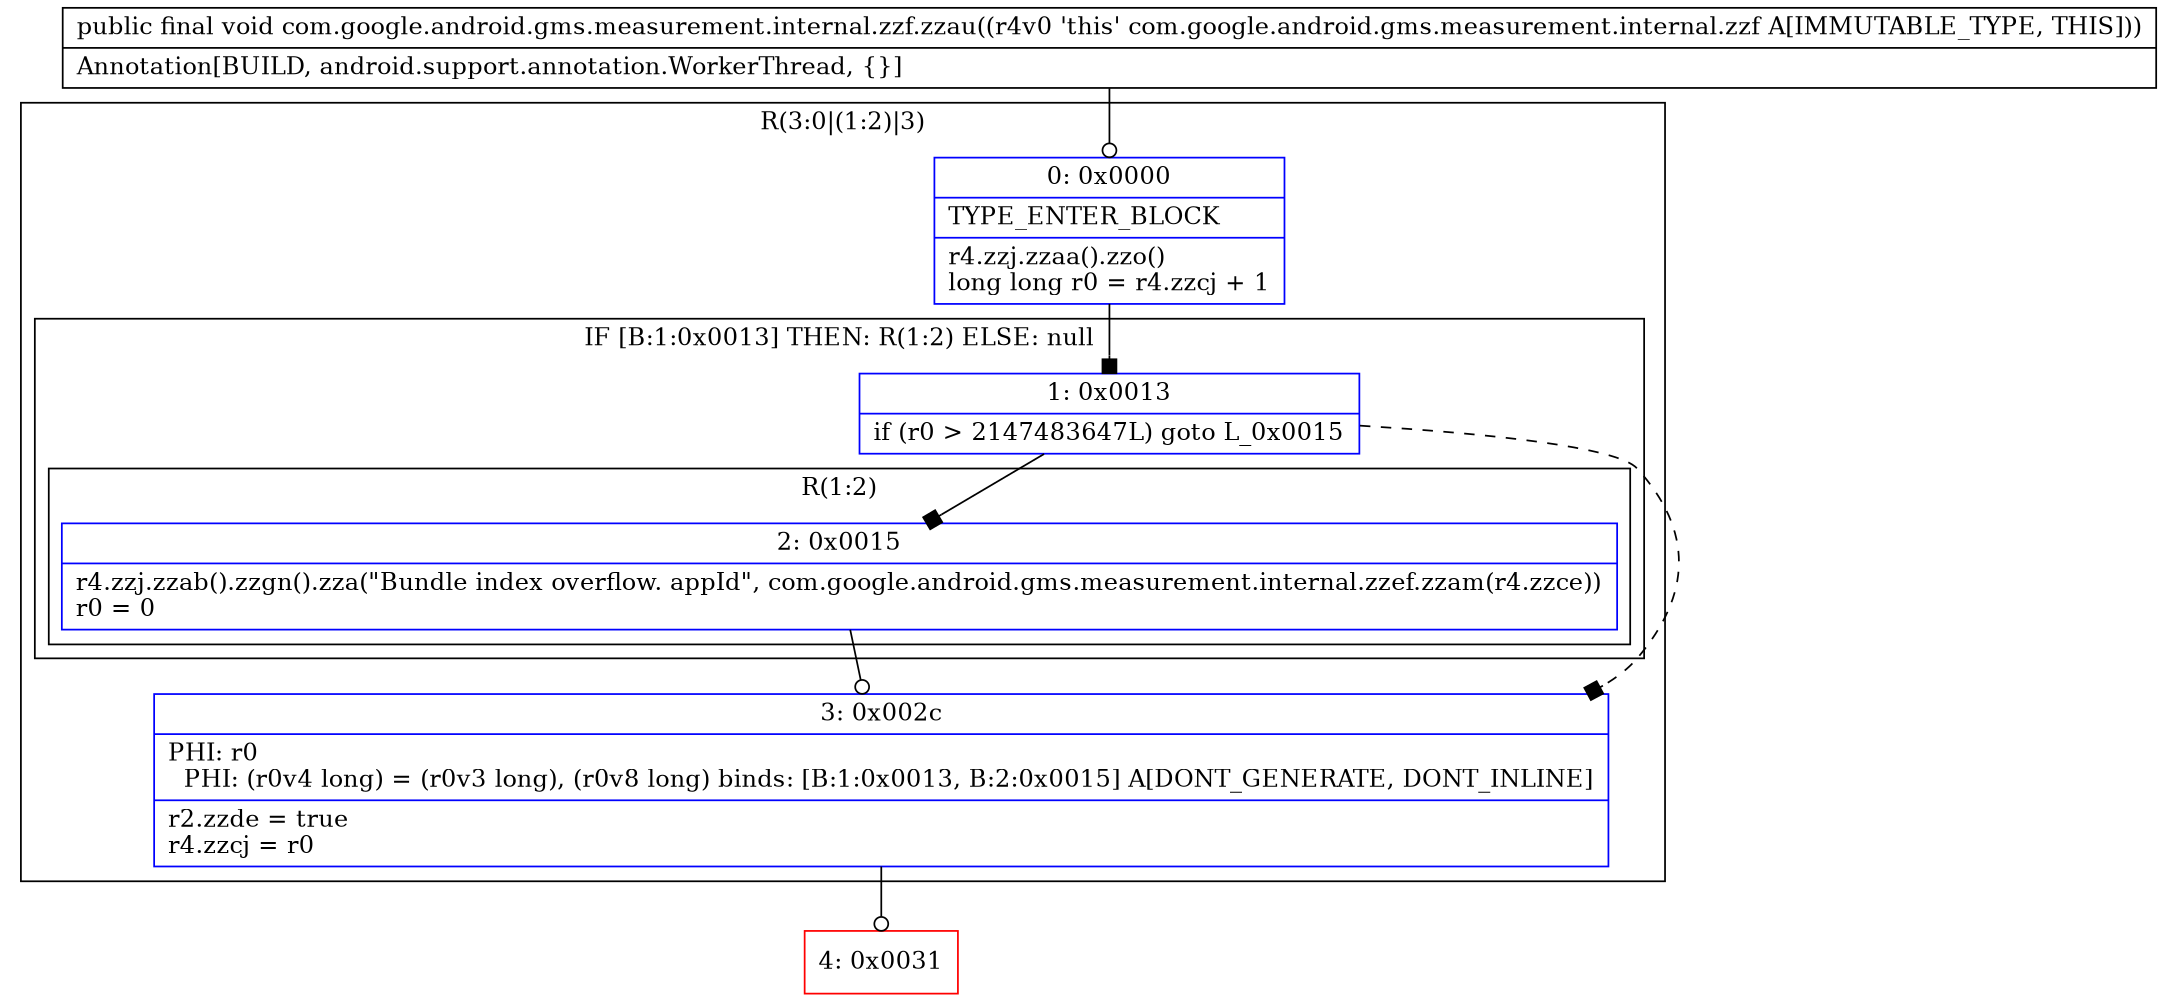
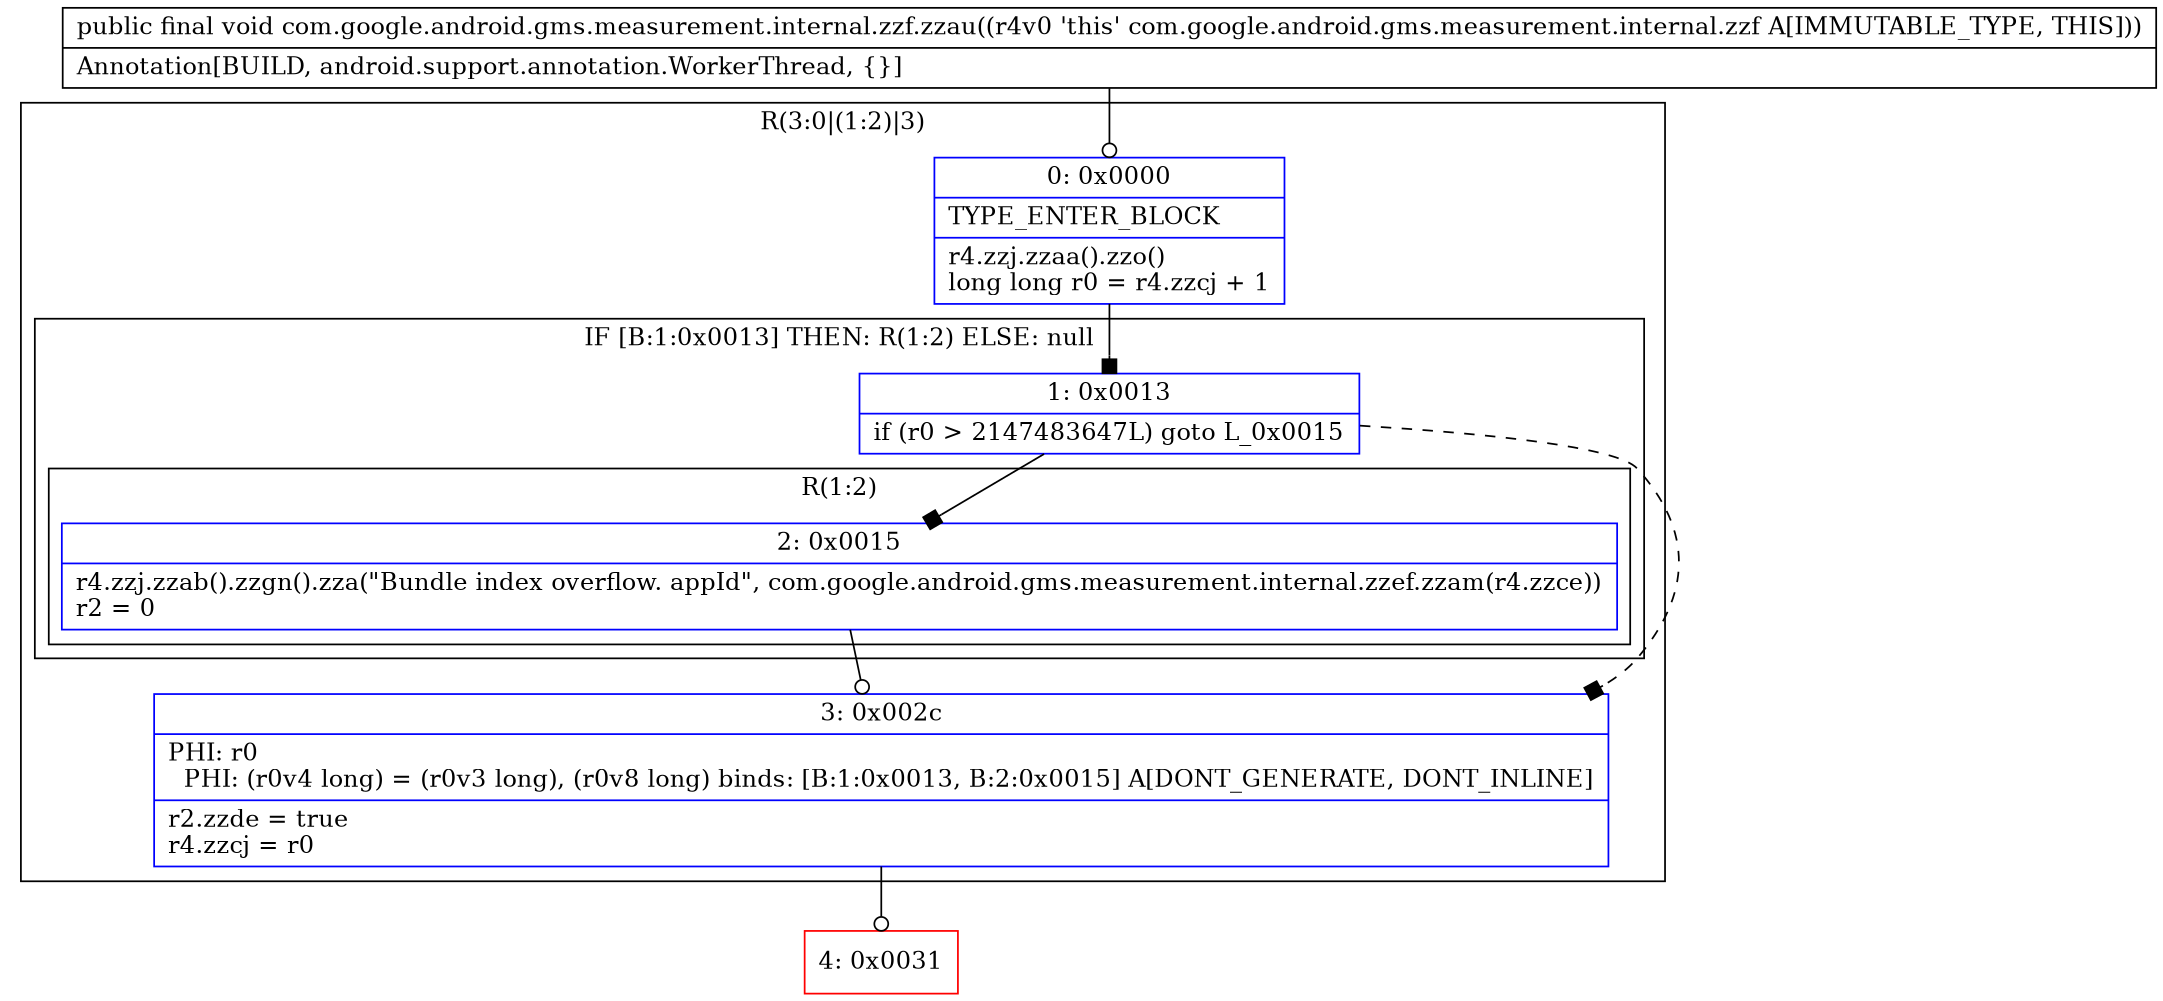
(116, 609) -> (116, 609)
